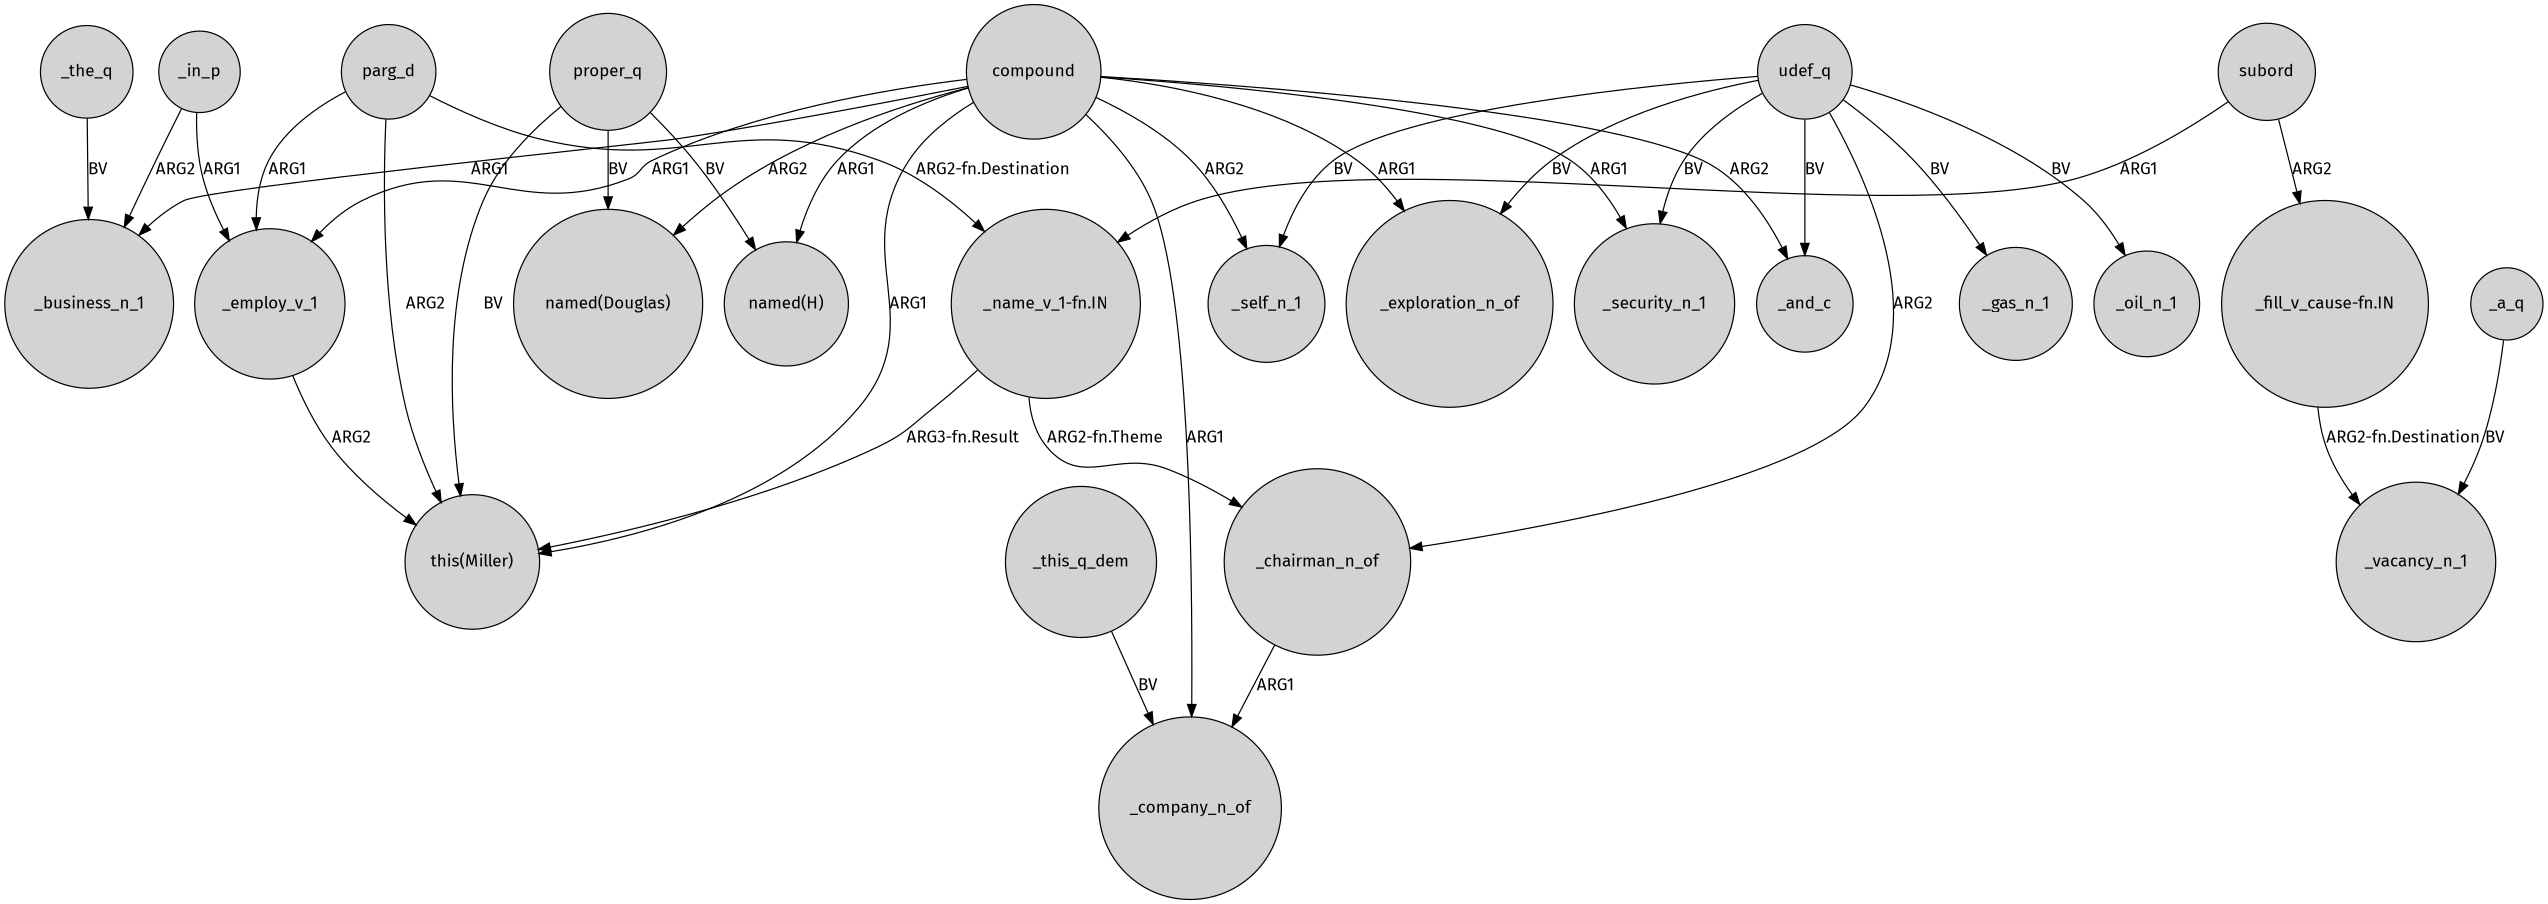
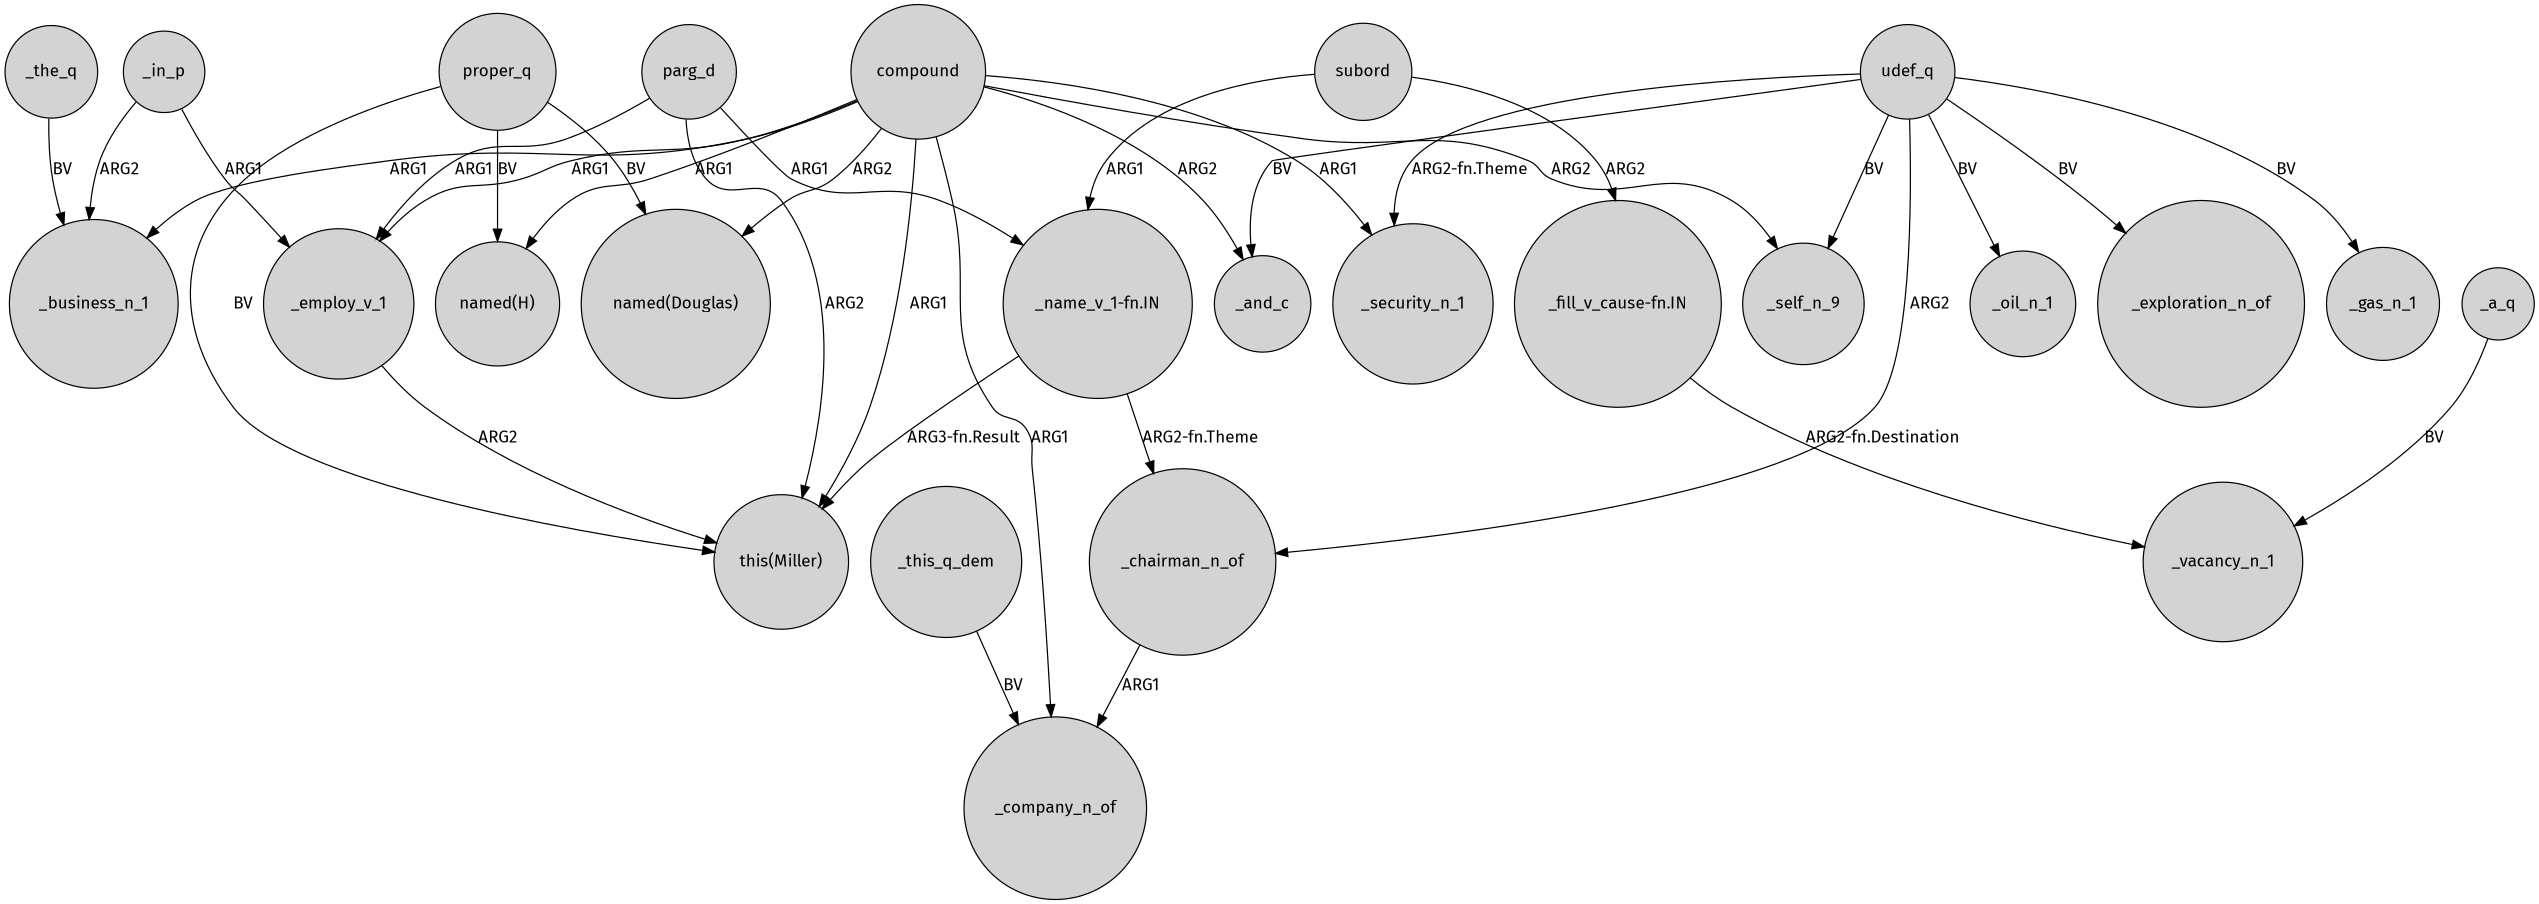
(1261, 112) -> none
(993, 170) -> (810, 170)
(1693, 170) -> (1470, 170)
(1266, 304) -> (1803, 304)
